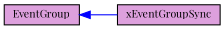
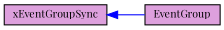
(104, 15) -> (131, 15)
